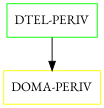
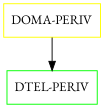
(52, 49) -> (52, 49)
